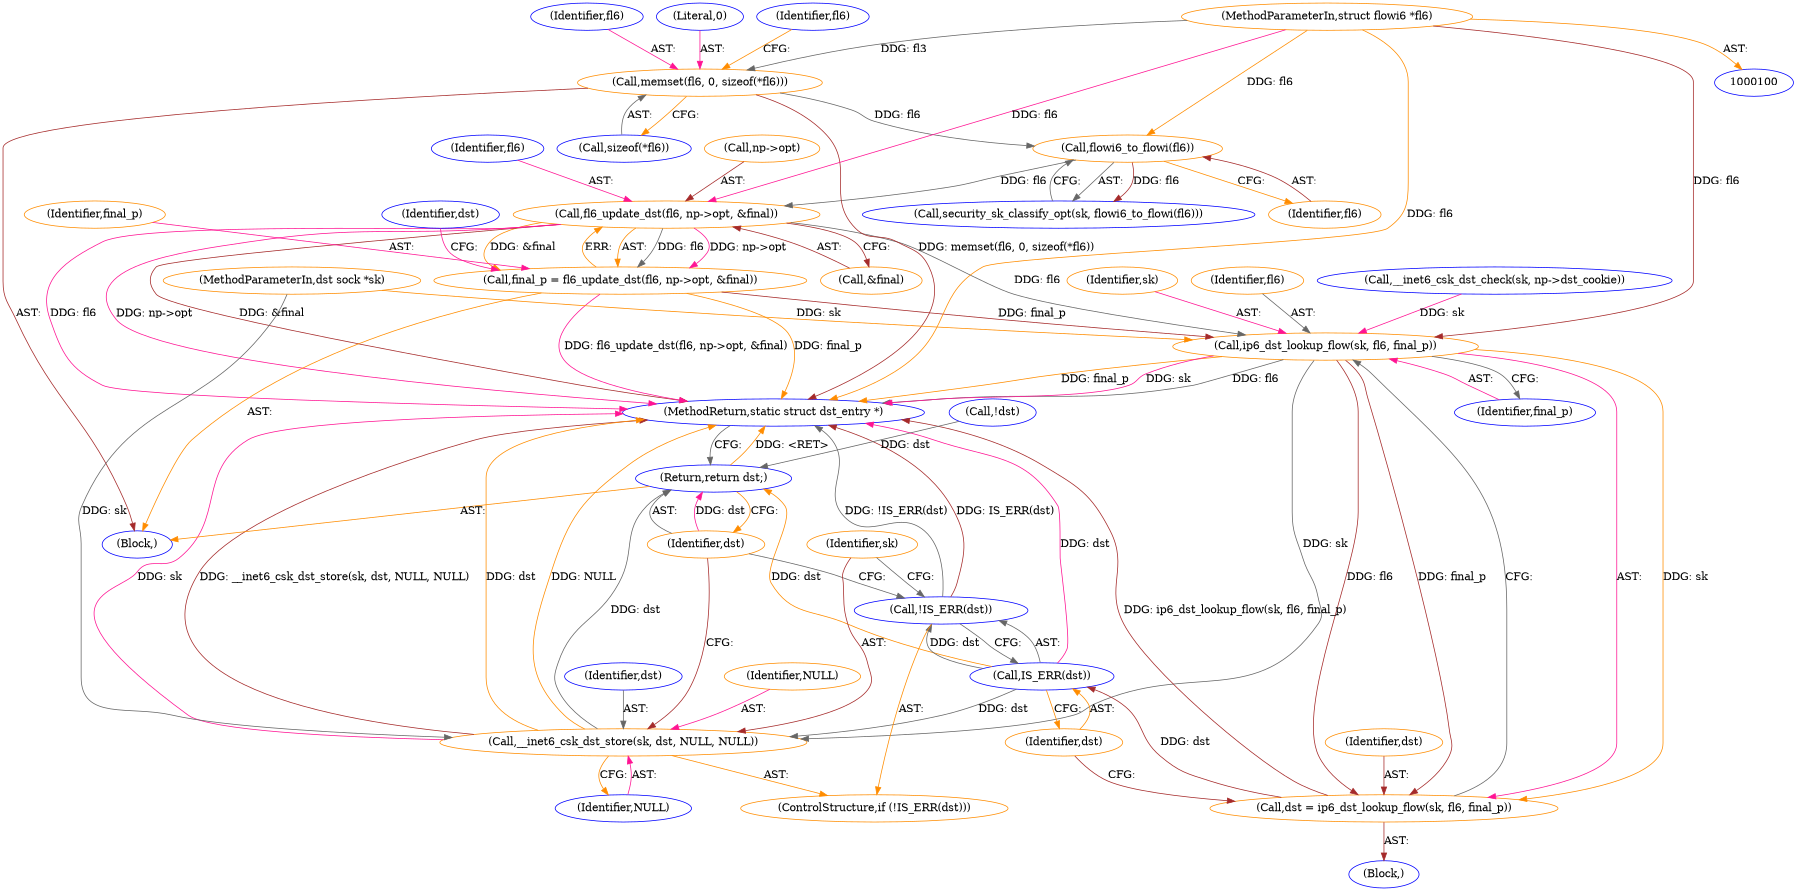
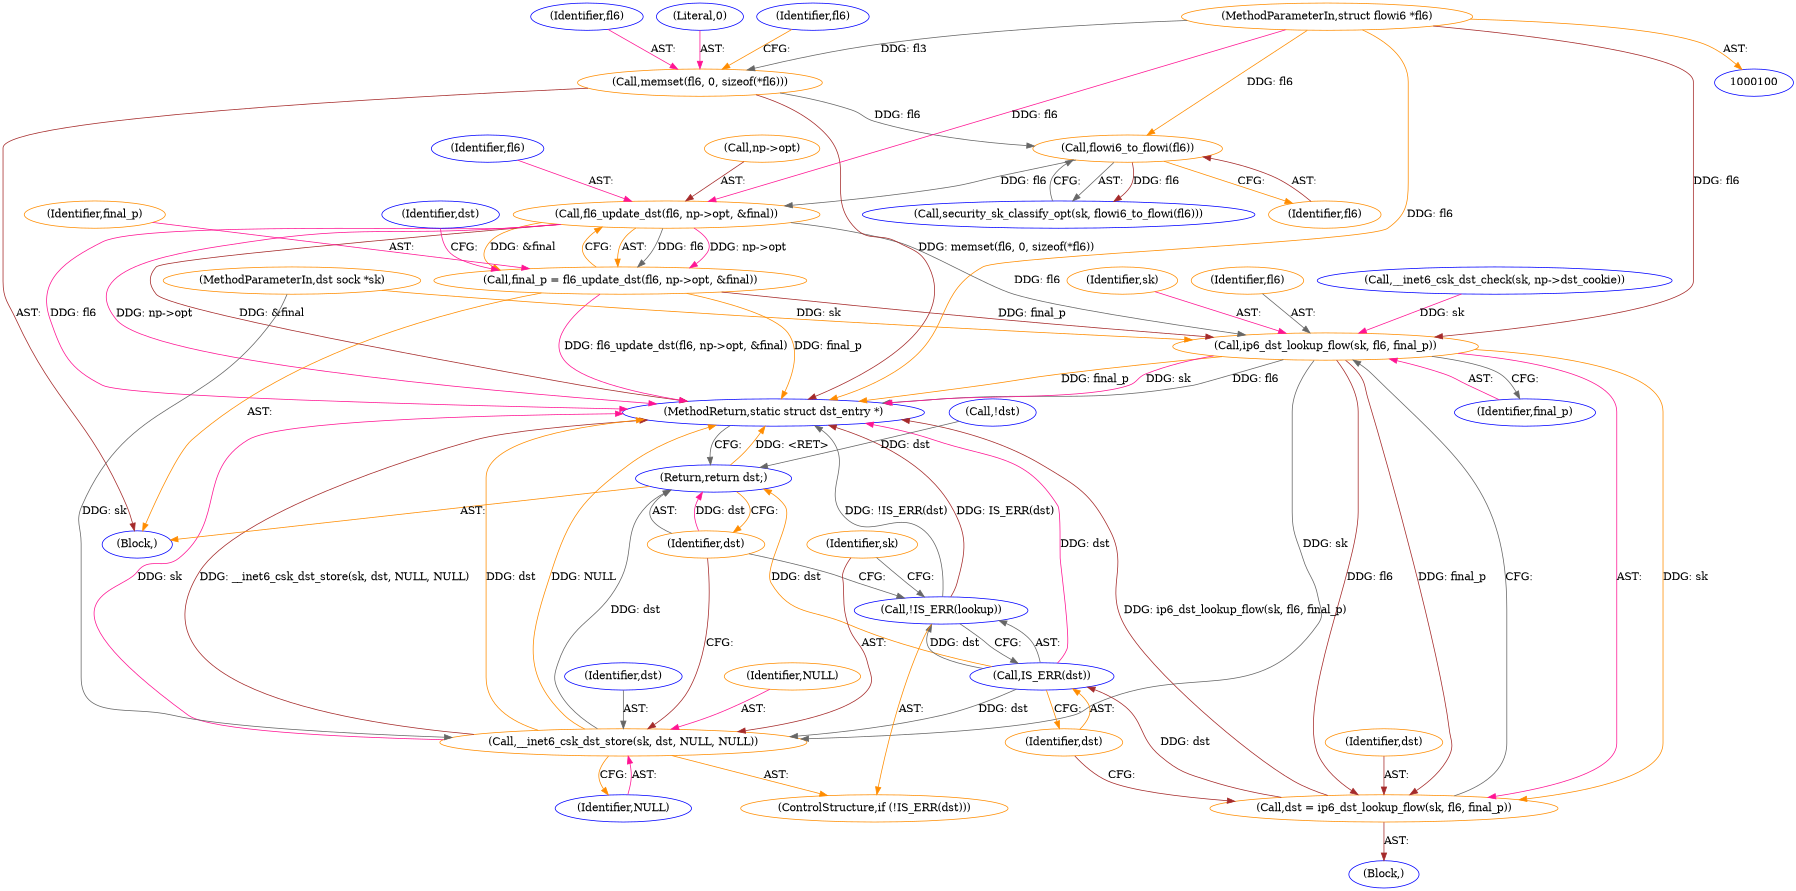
(624, 149) -> none
(600, 248) -> (600, 248)
(871, 281) -> none
(941, 610) -> (941, 610)
